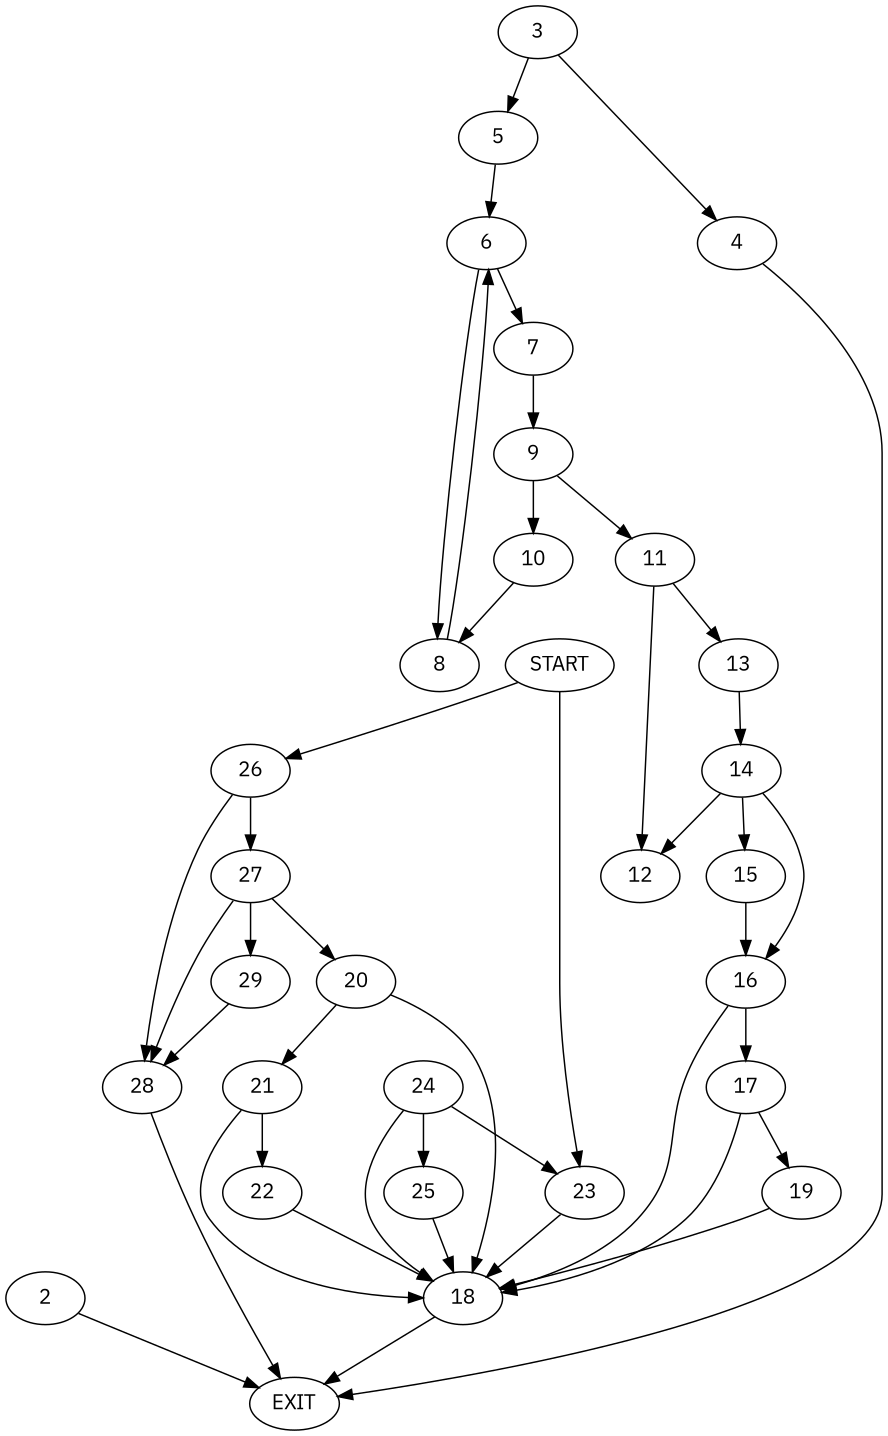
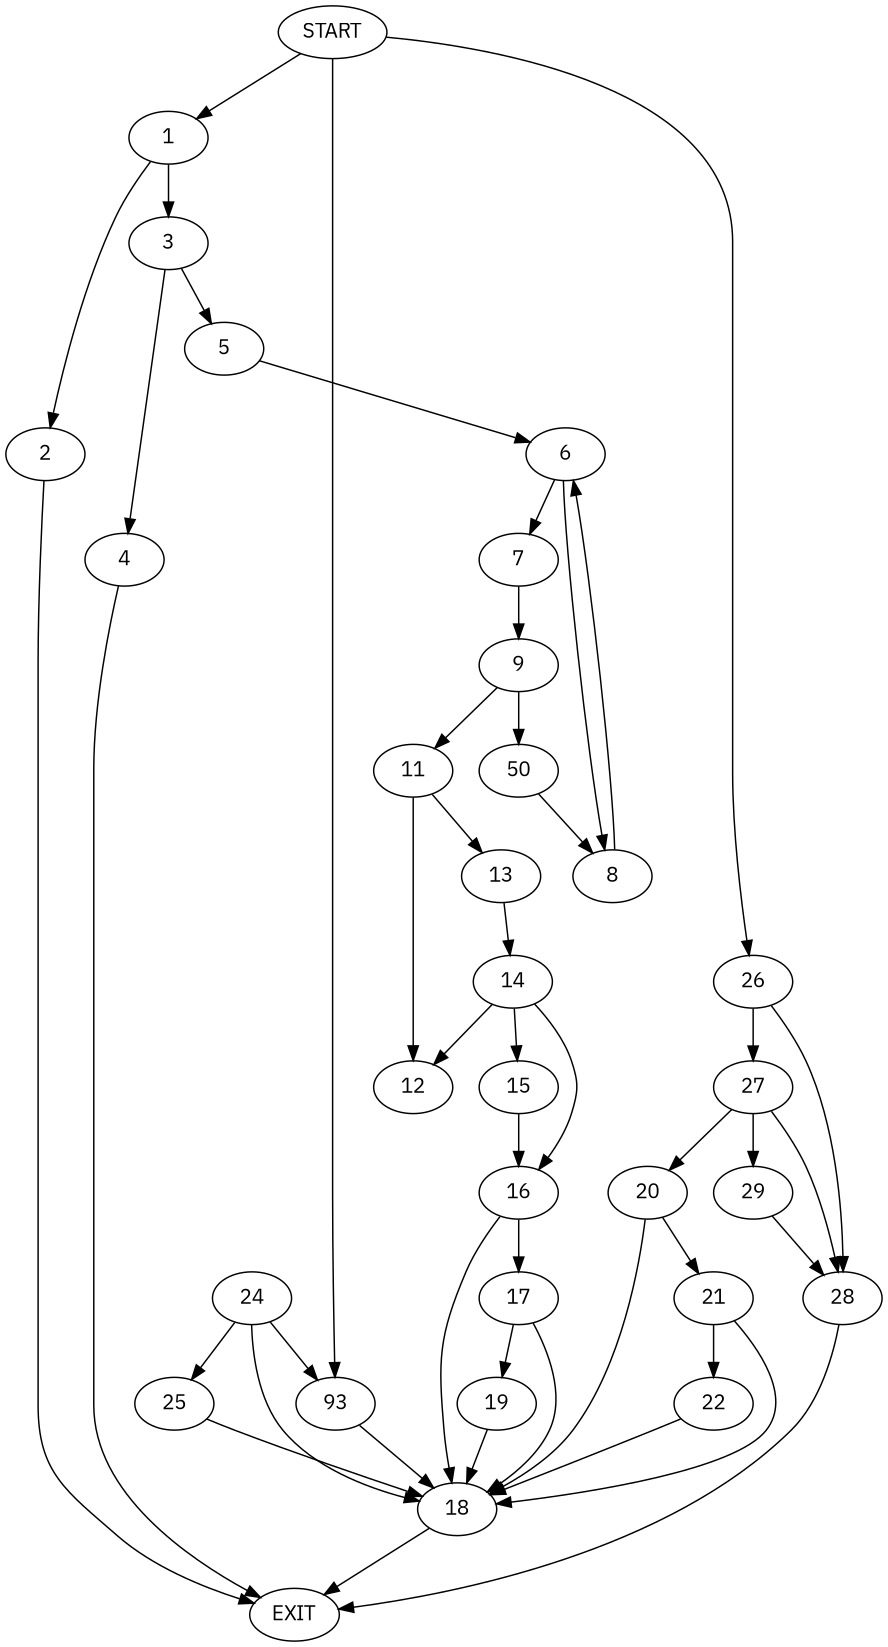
none -> (169, 138)
(533, 560) -> (519, 771)
(585, 1193) -> (336, 1404)
